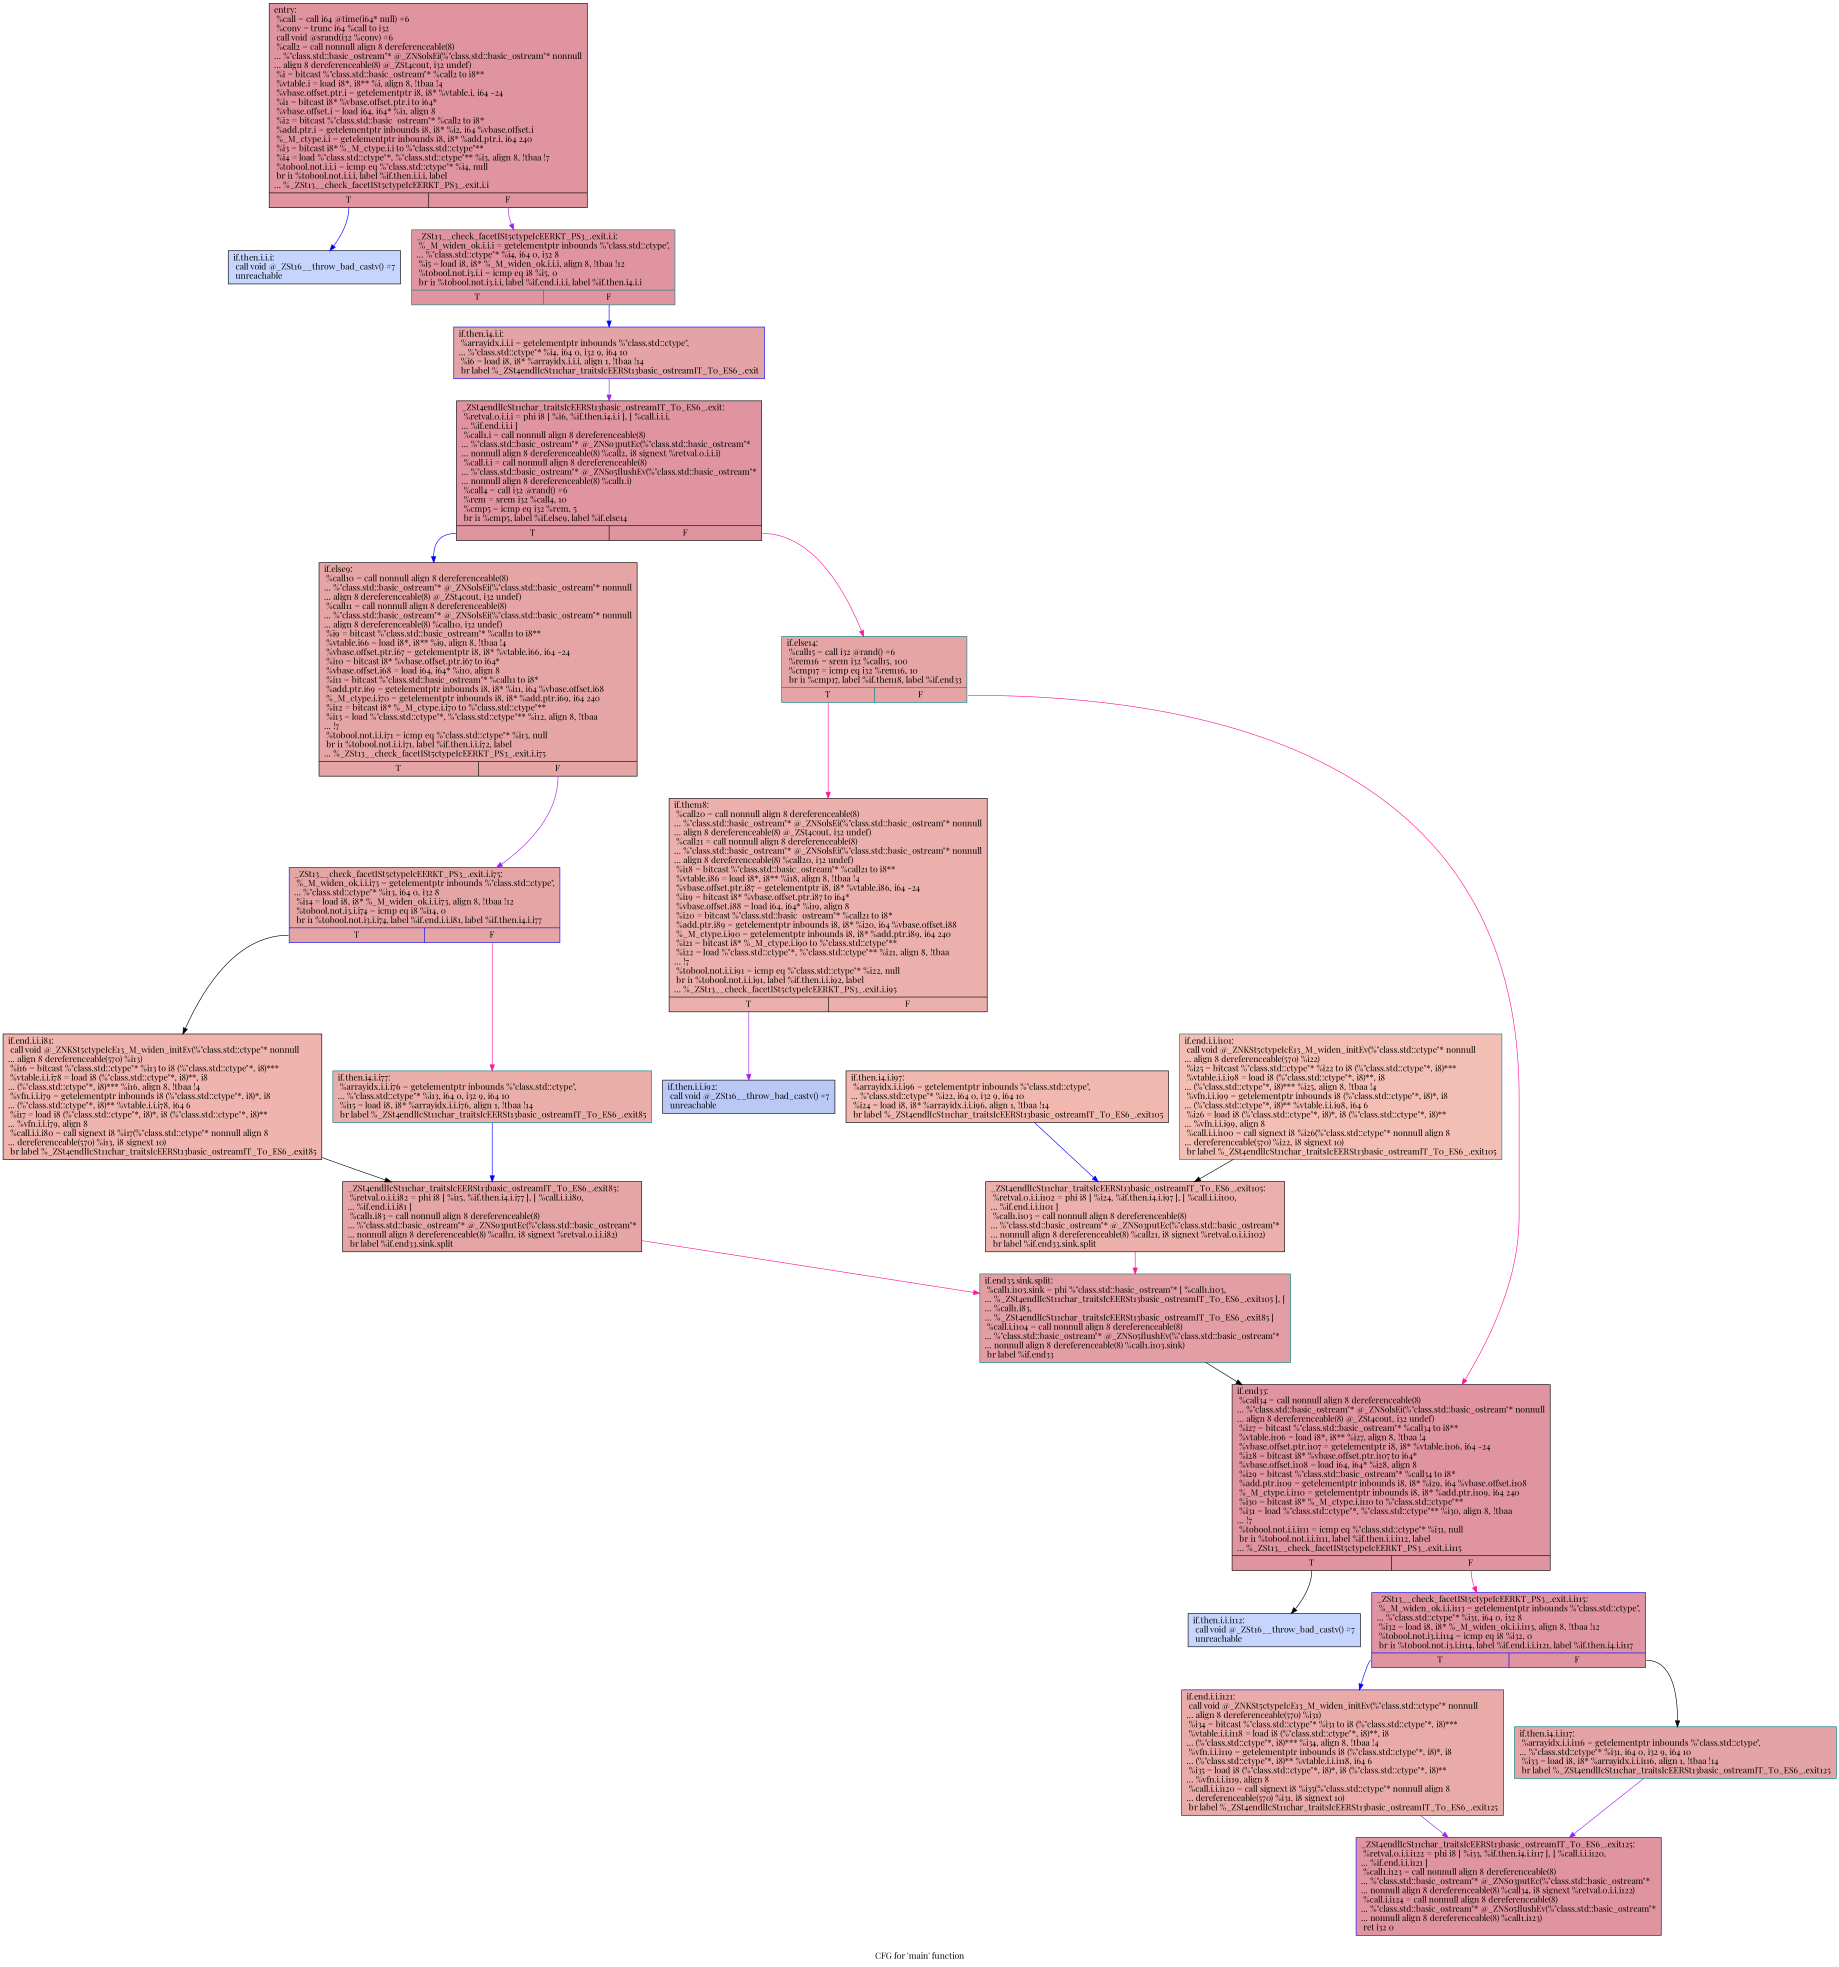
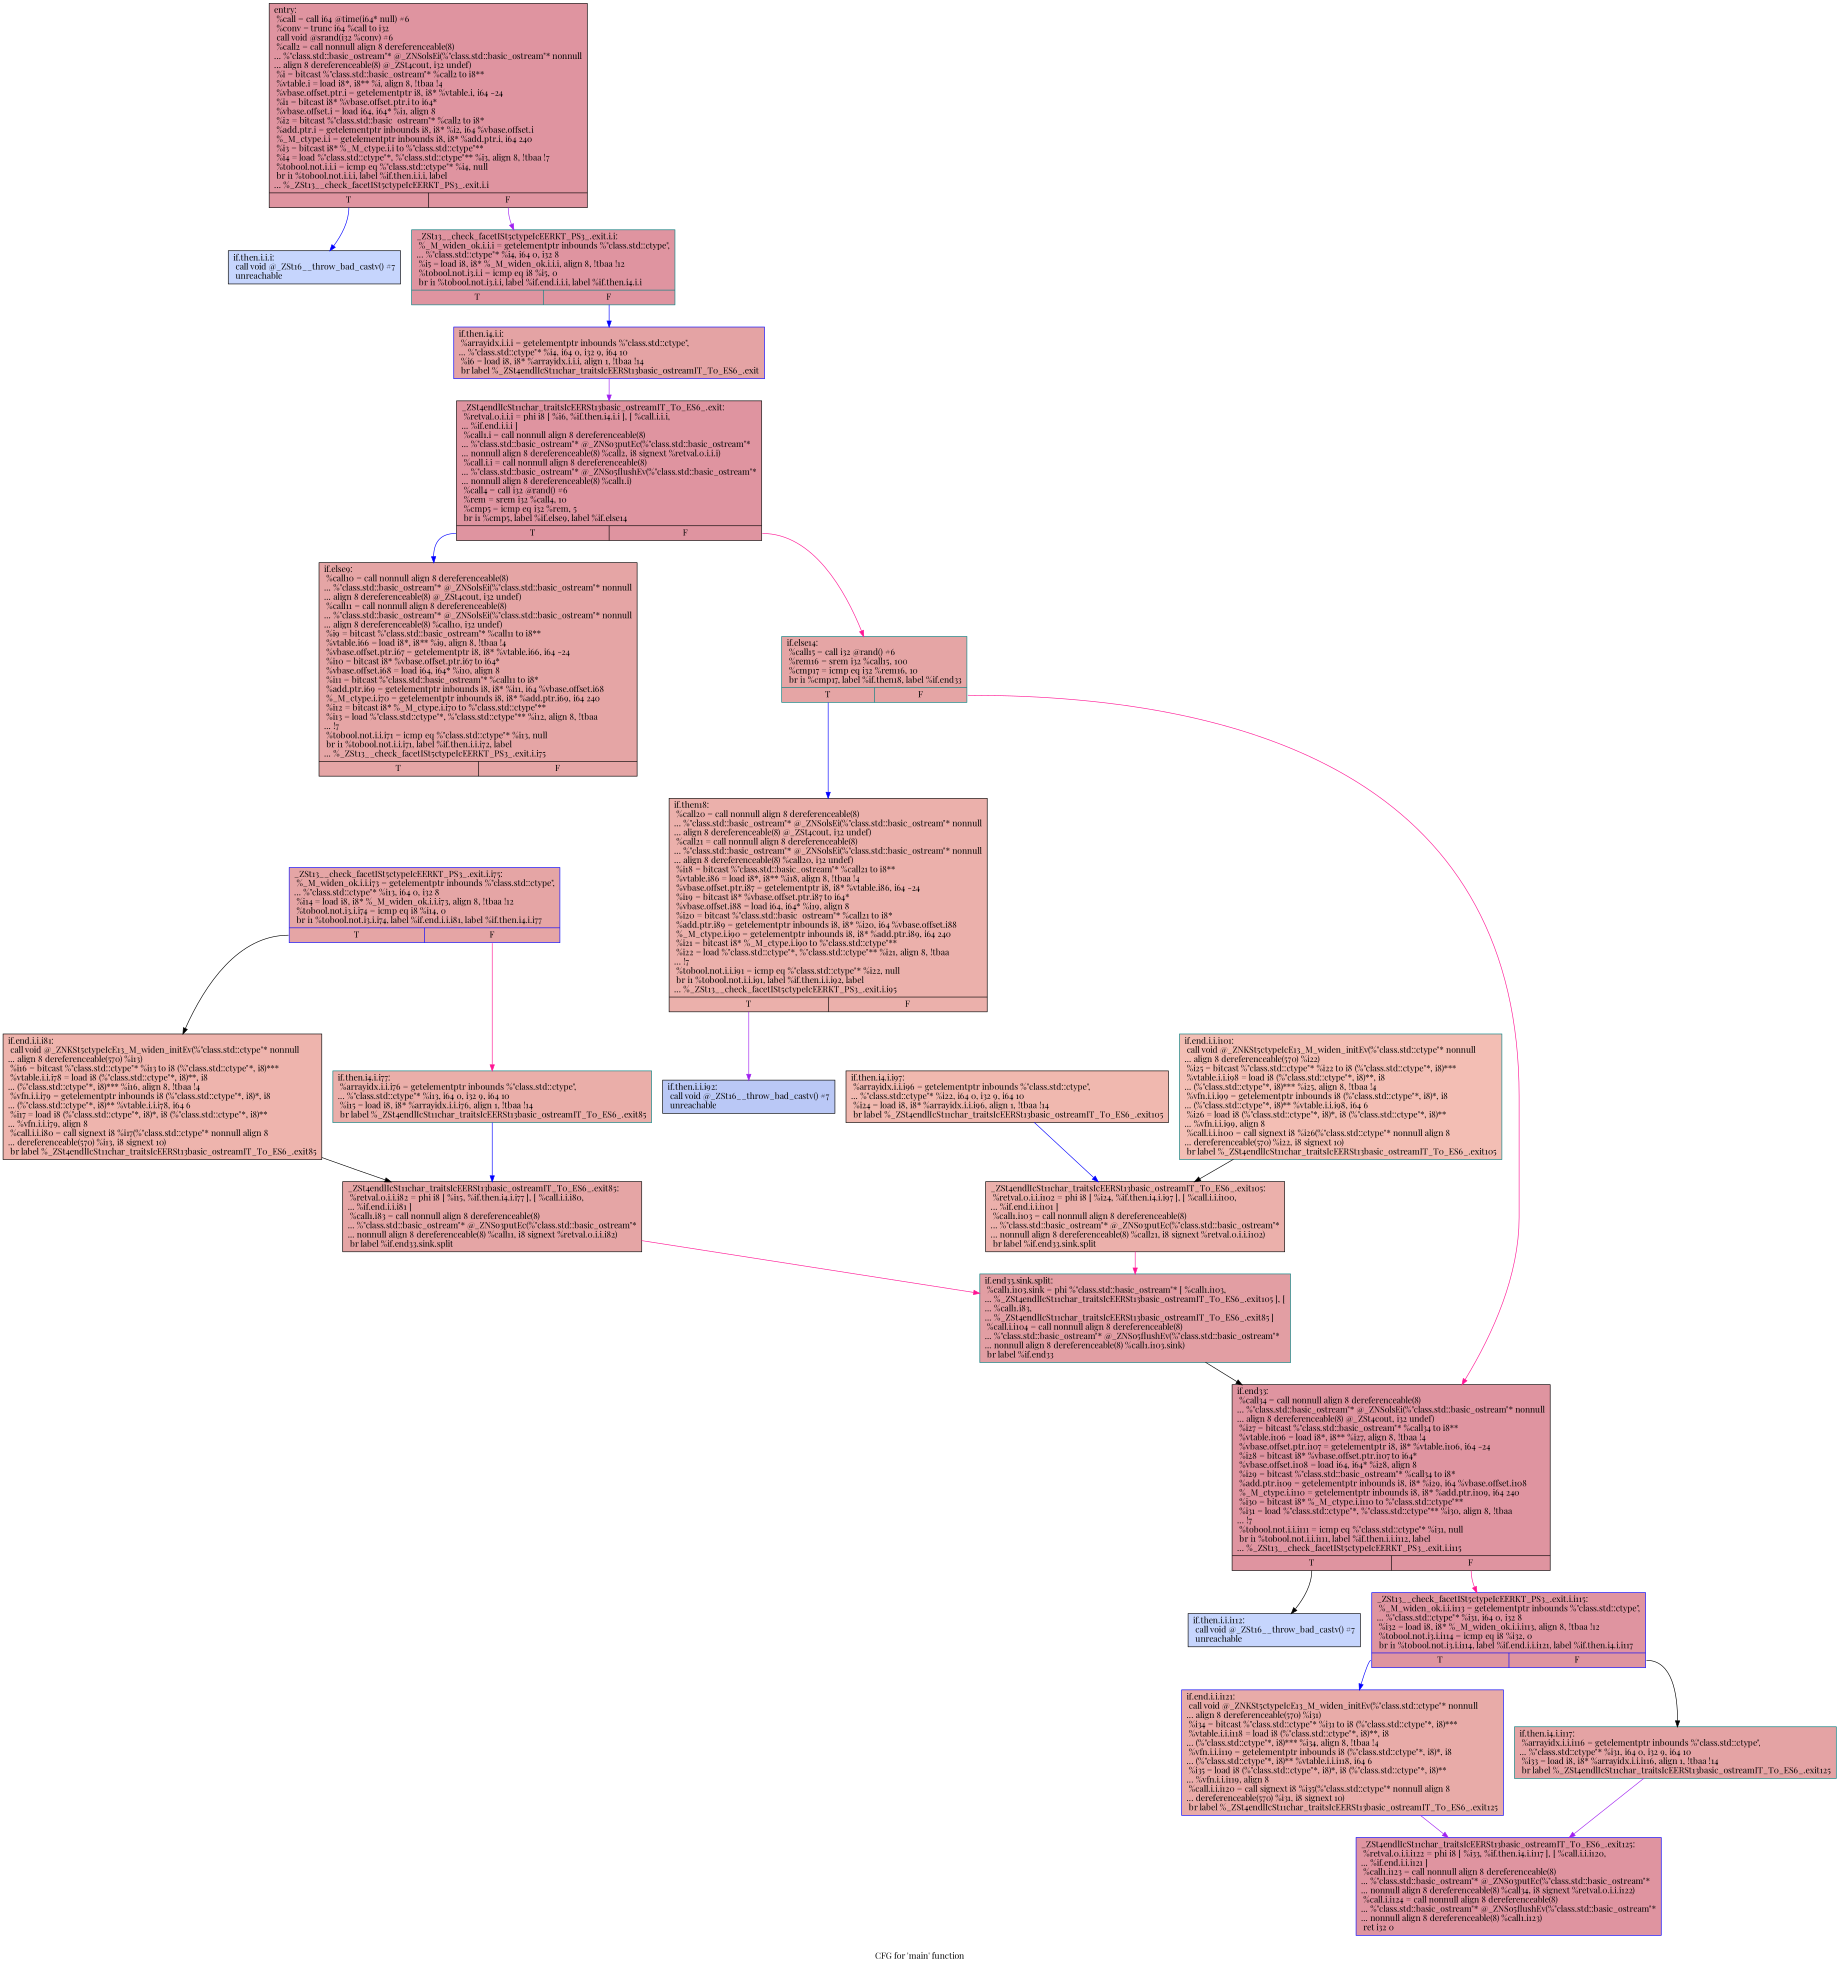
(828, 747) -> (828, 747)
(540, 827) -> none
